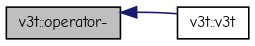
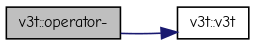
(157, 13) -> (141, 34)
